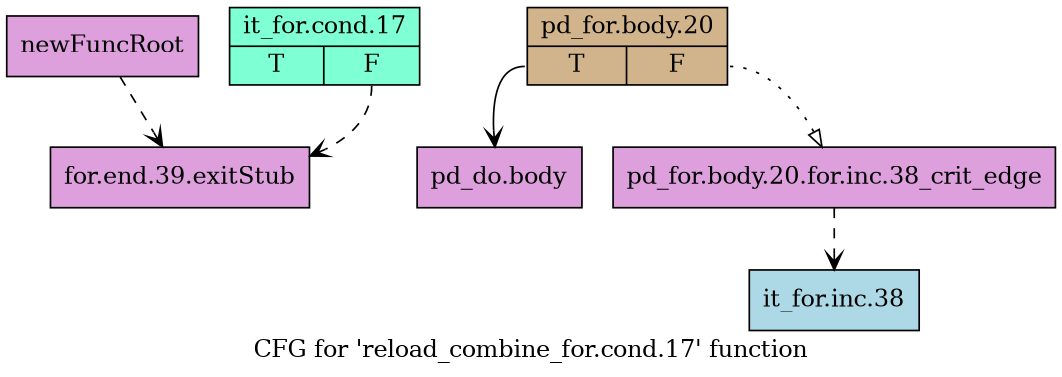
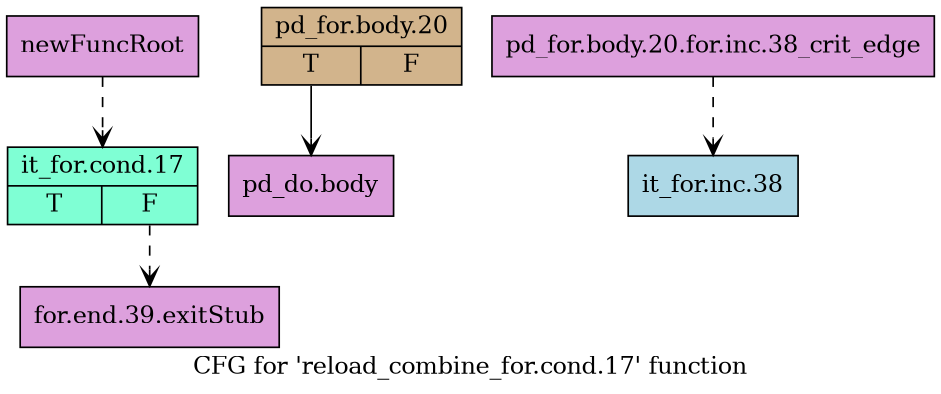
(780, 88) -> none
(137, 105) -> (103, 103)
